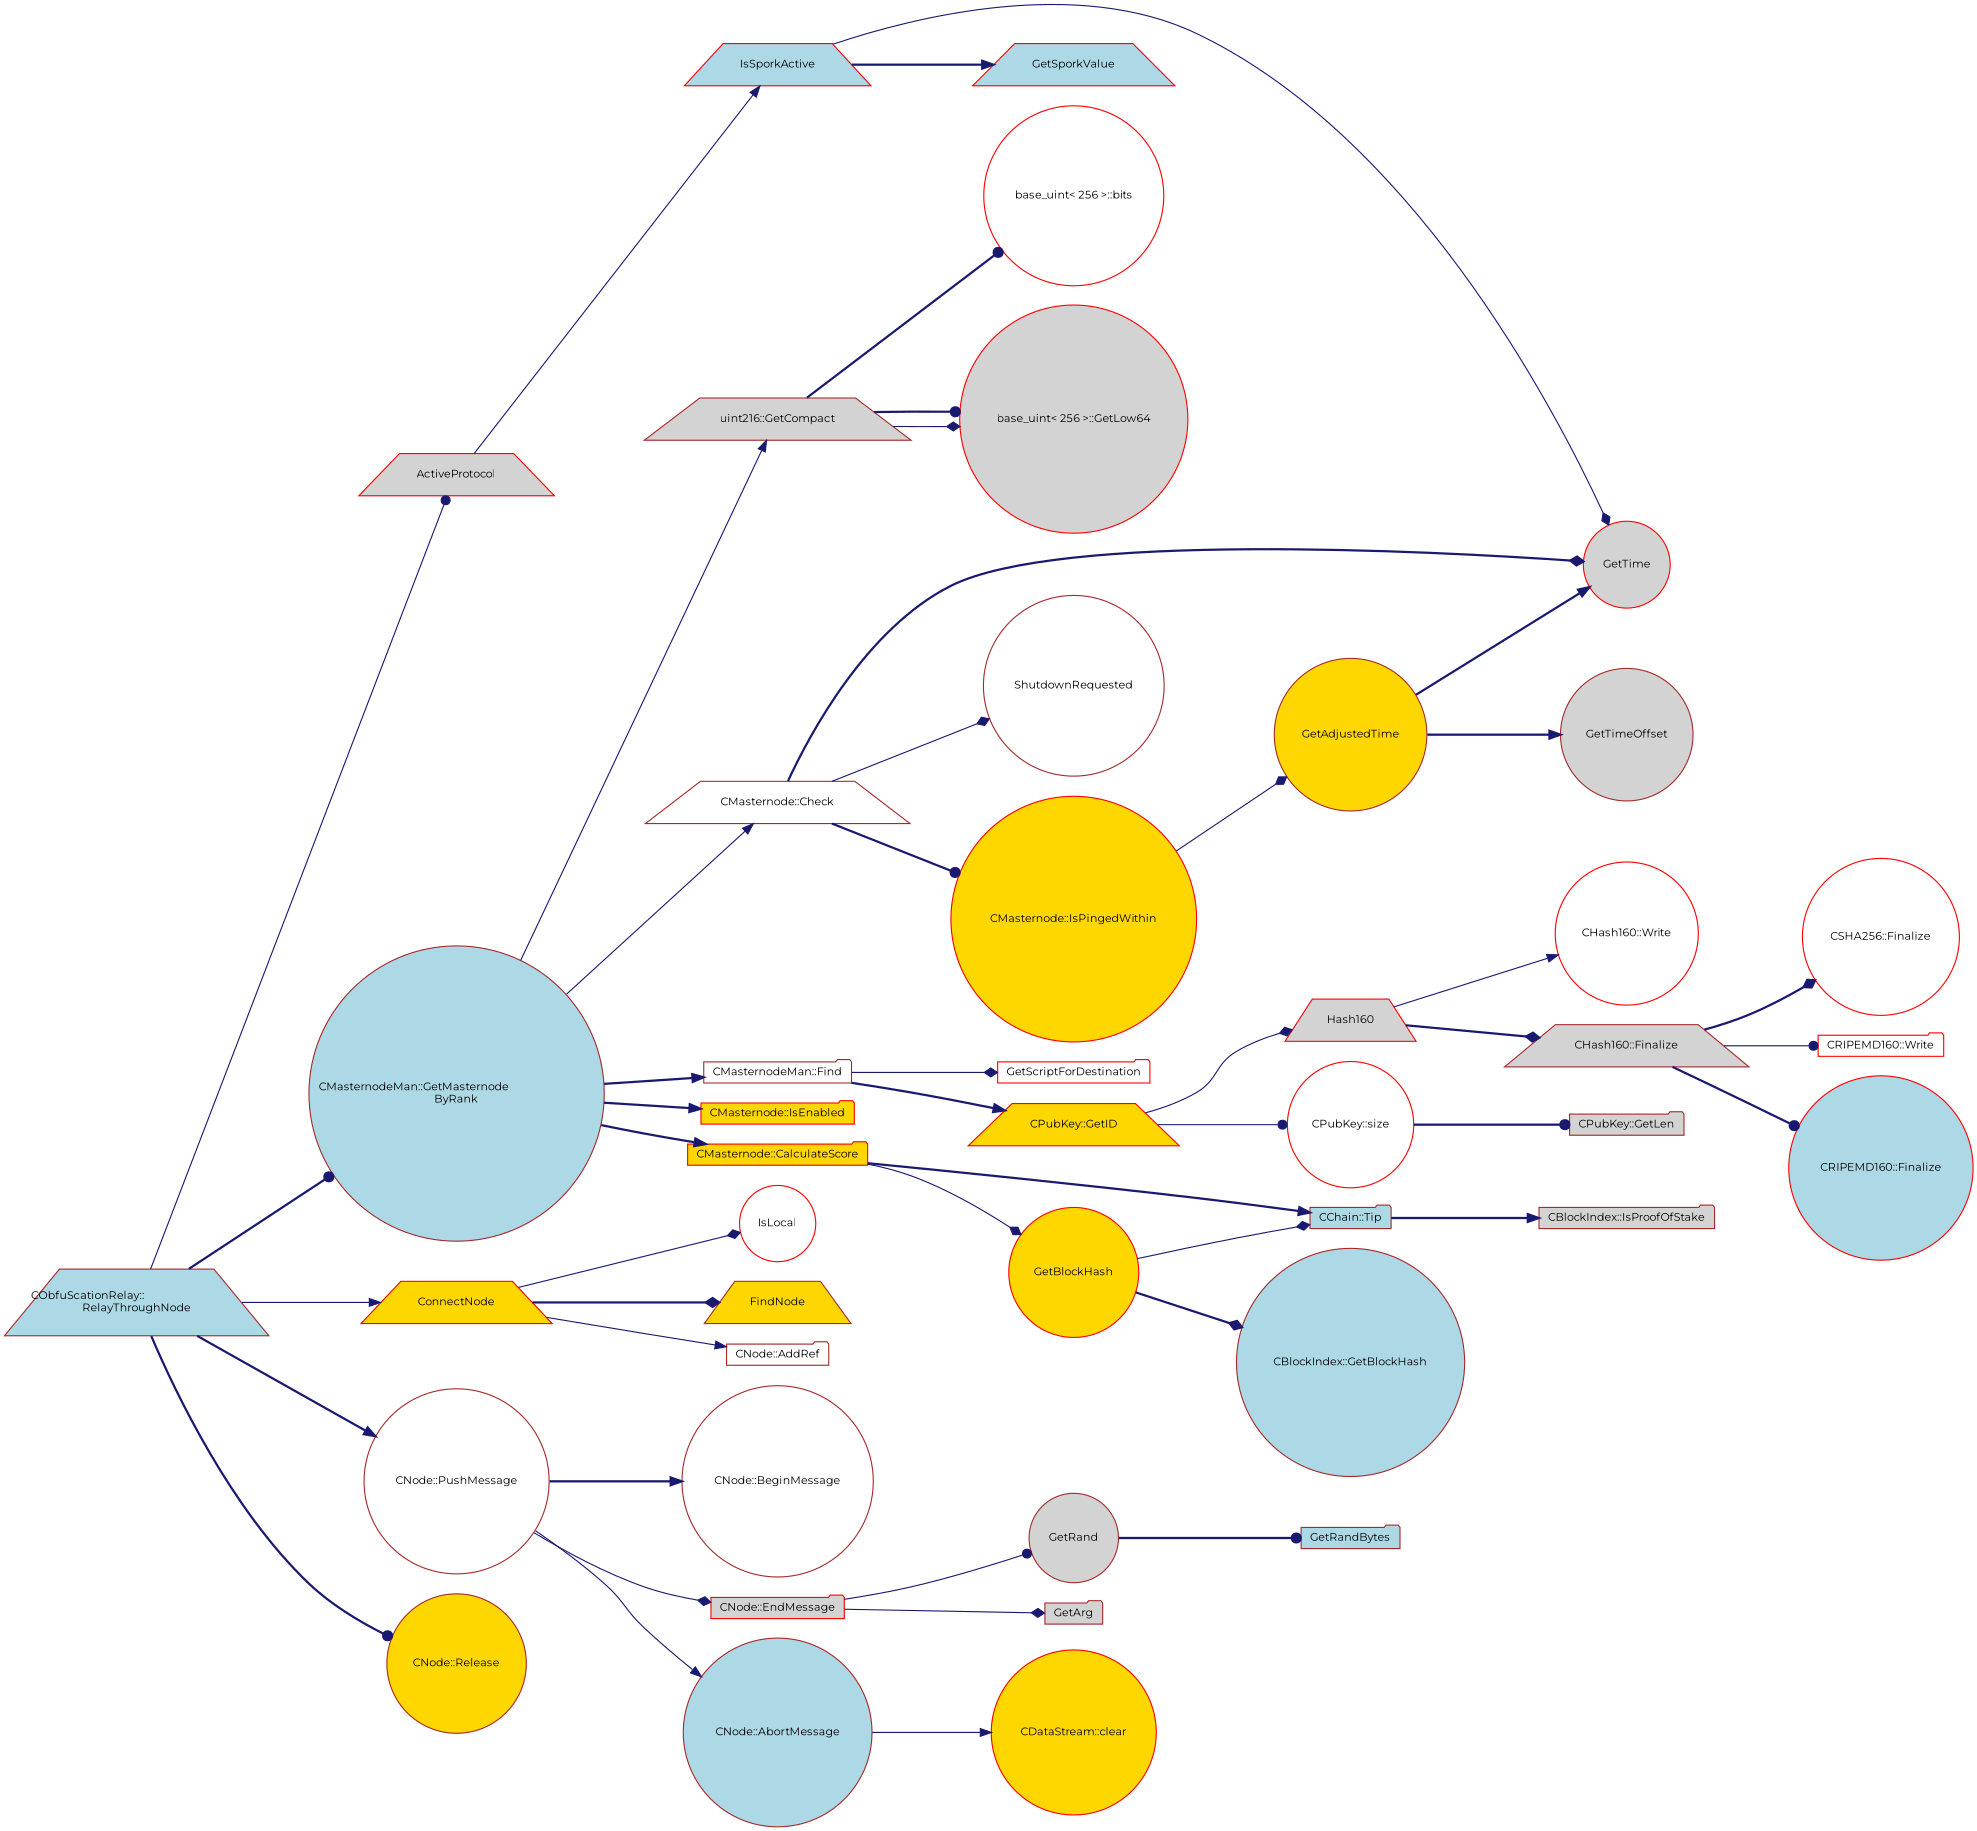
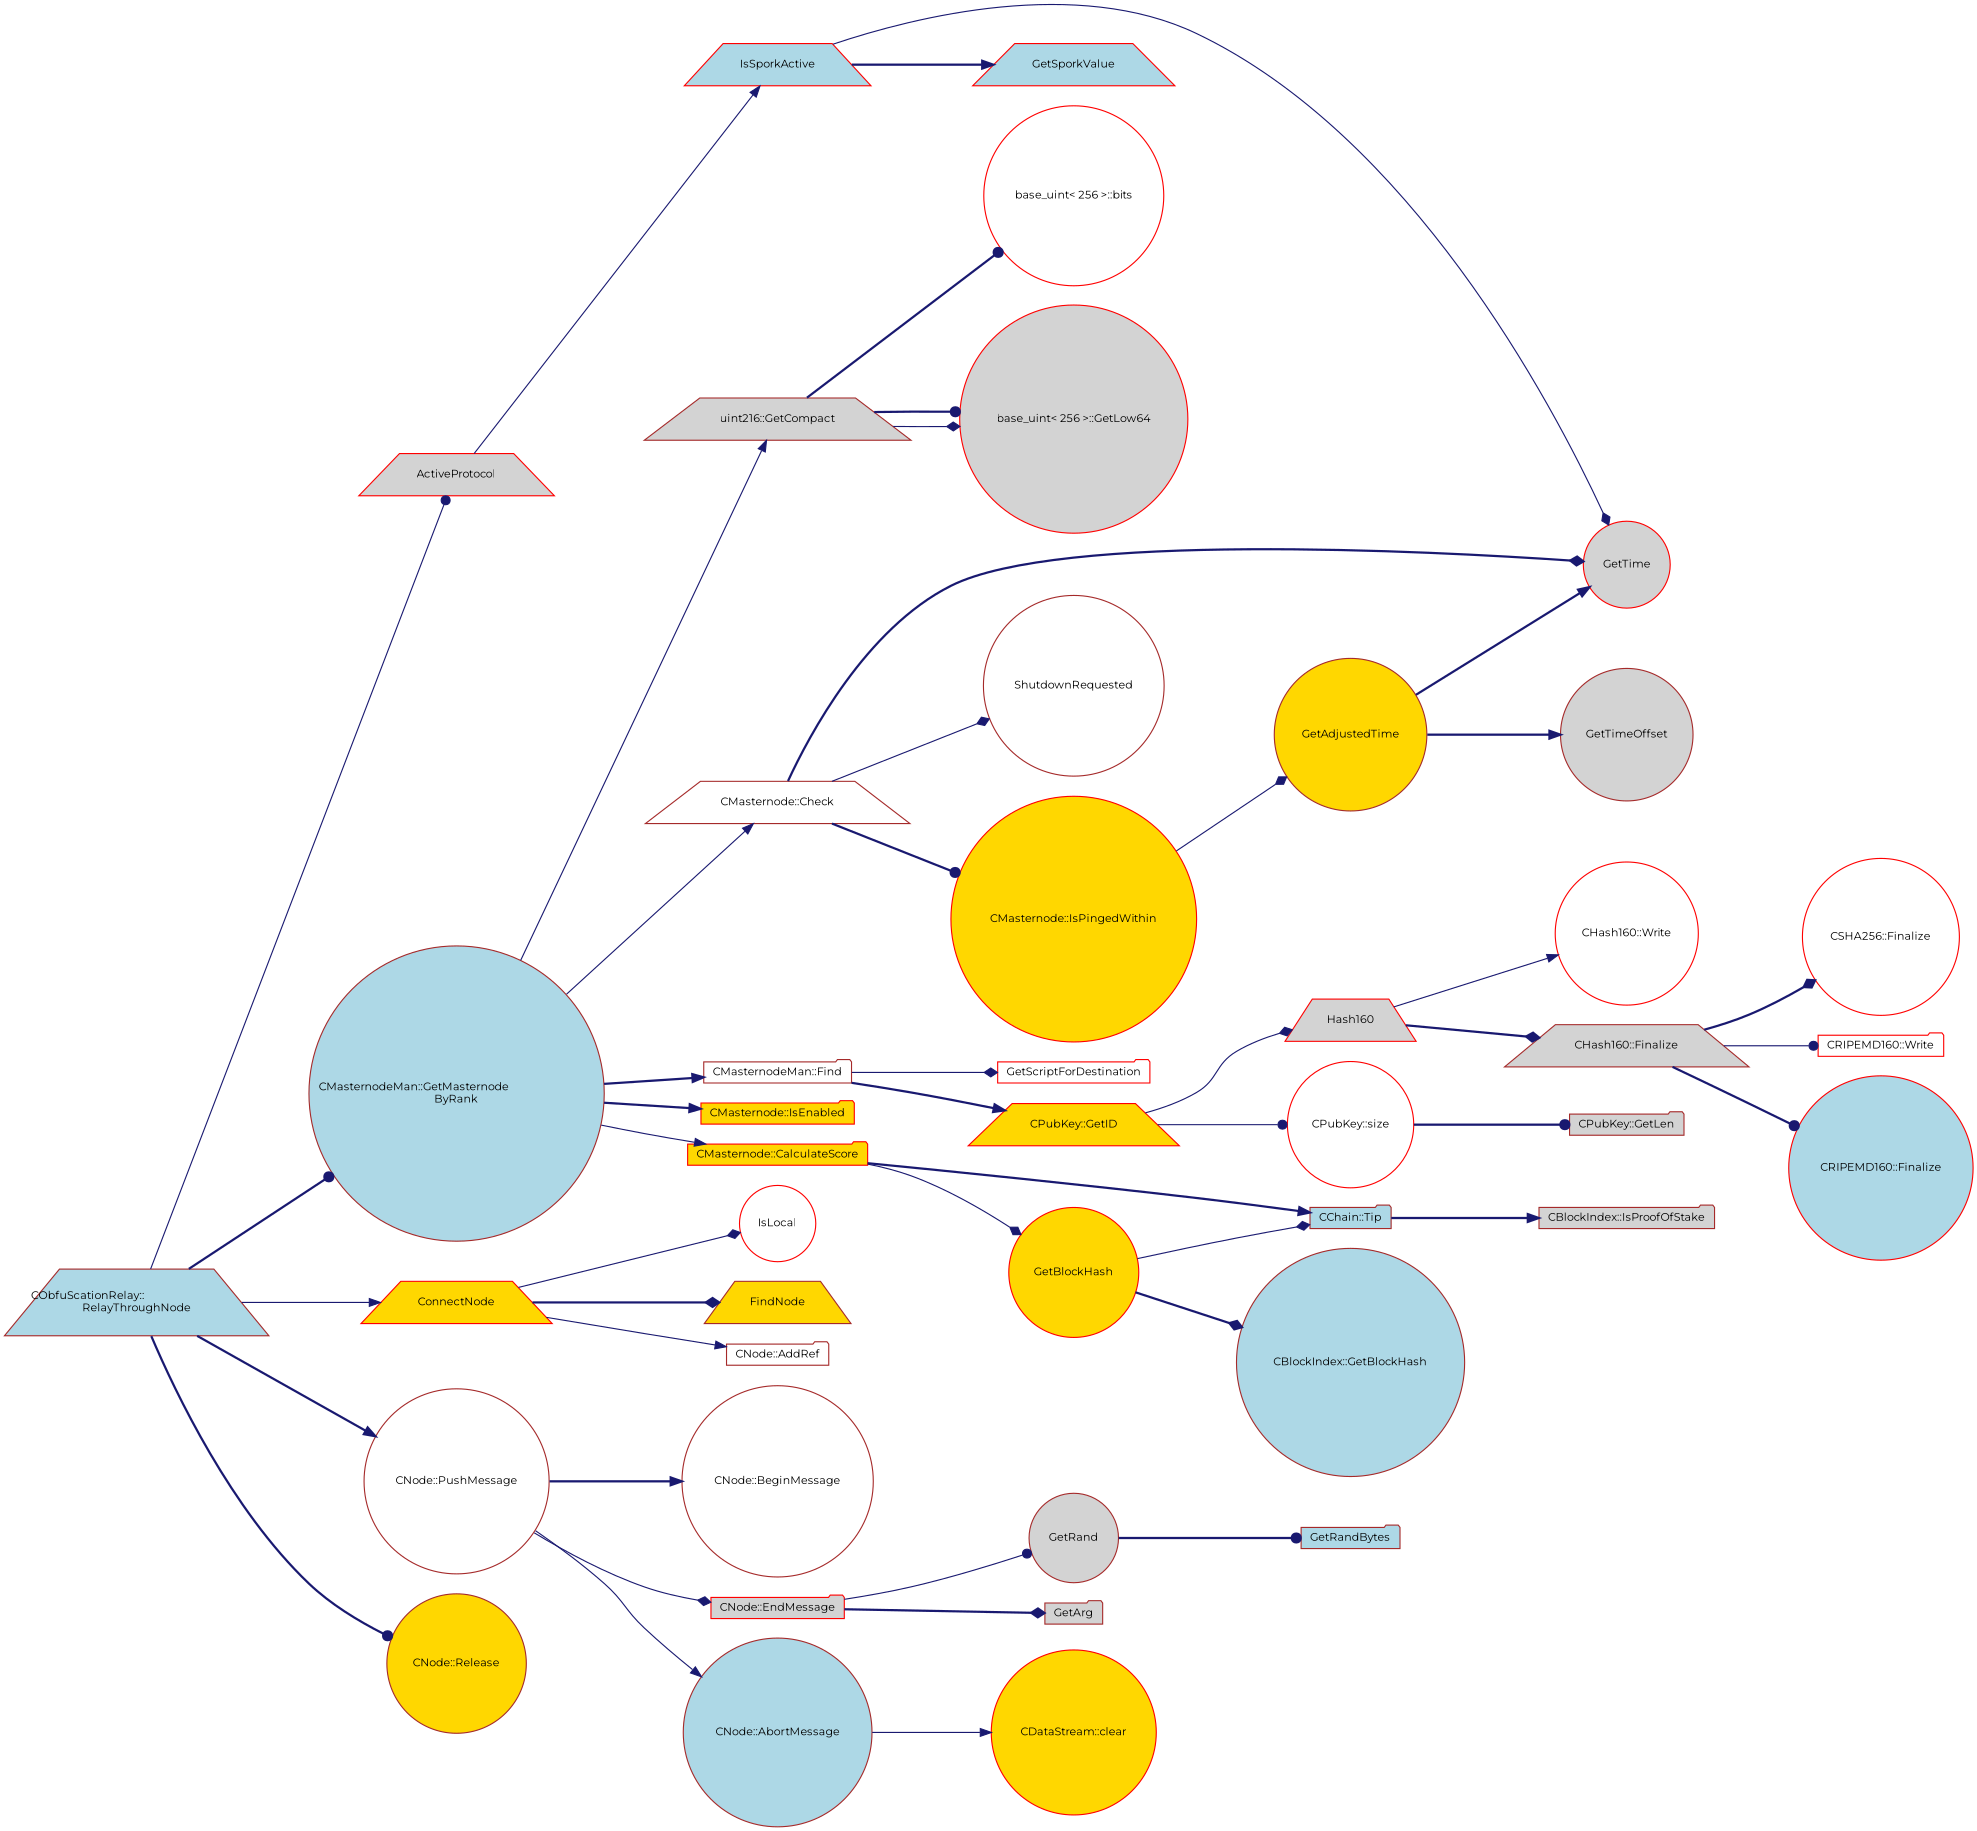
(648, 1134) -> (648, 1134)
(938, 1611) -> (938, 1611)
